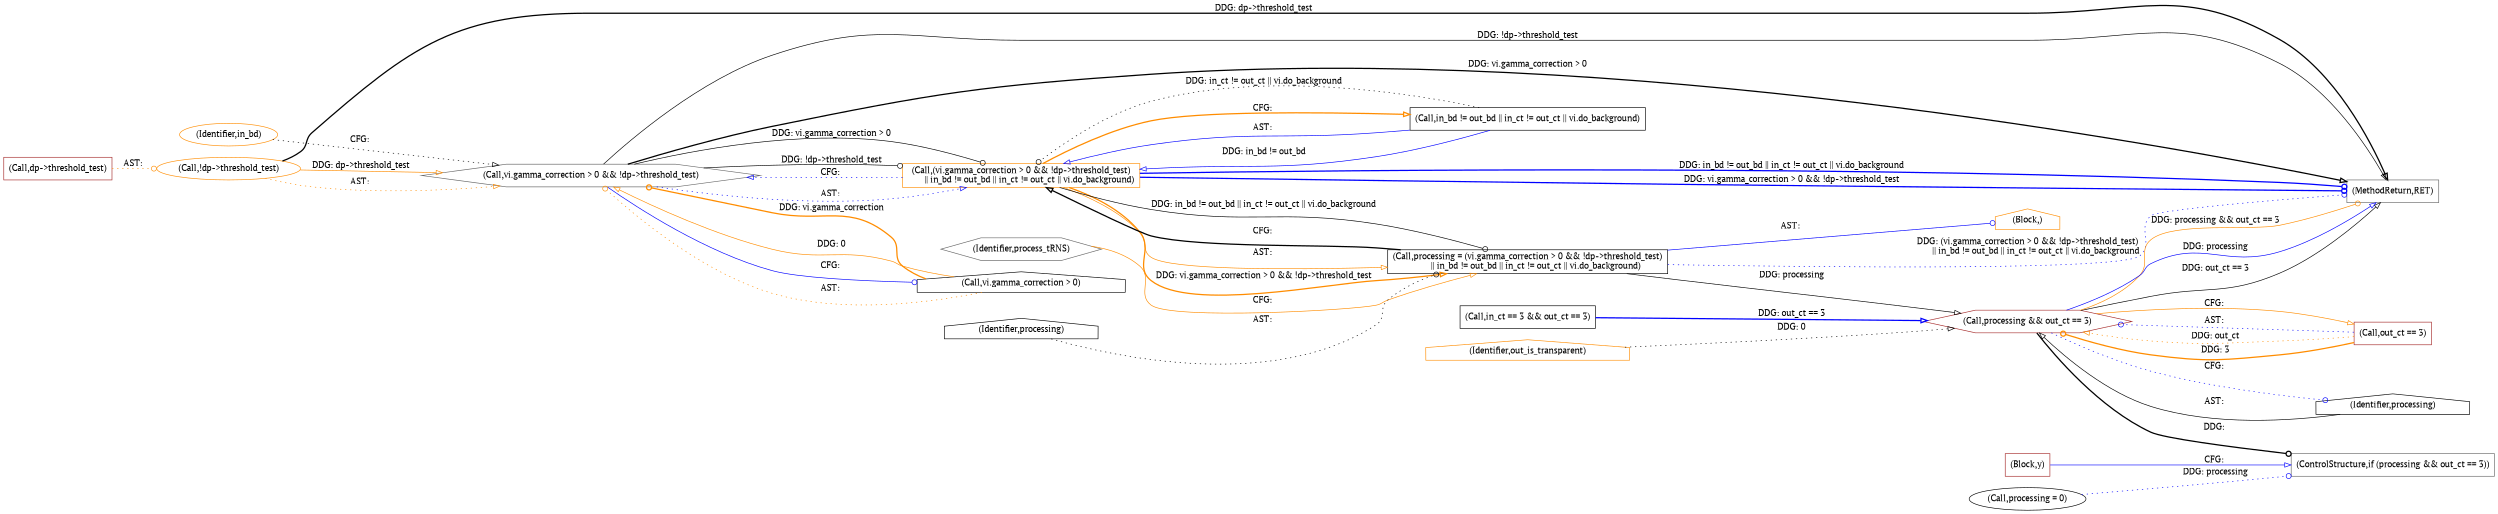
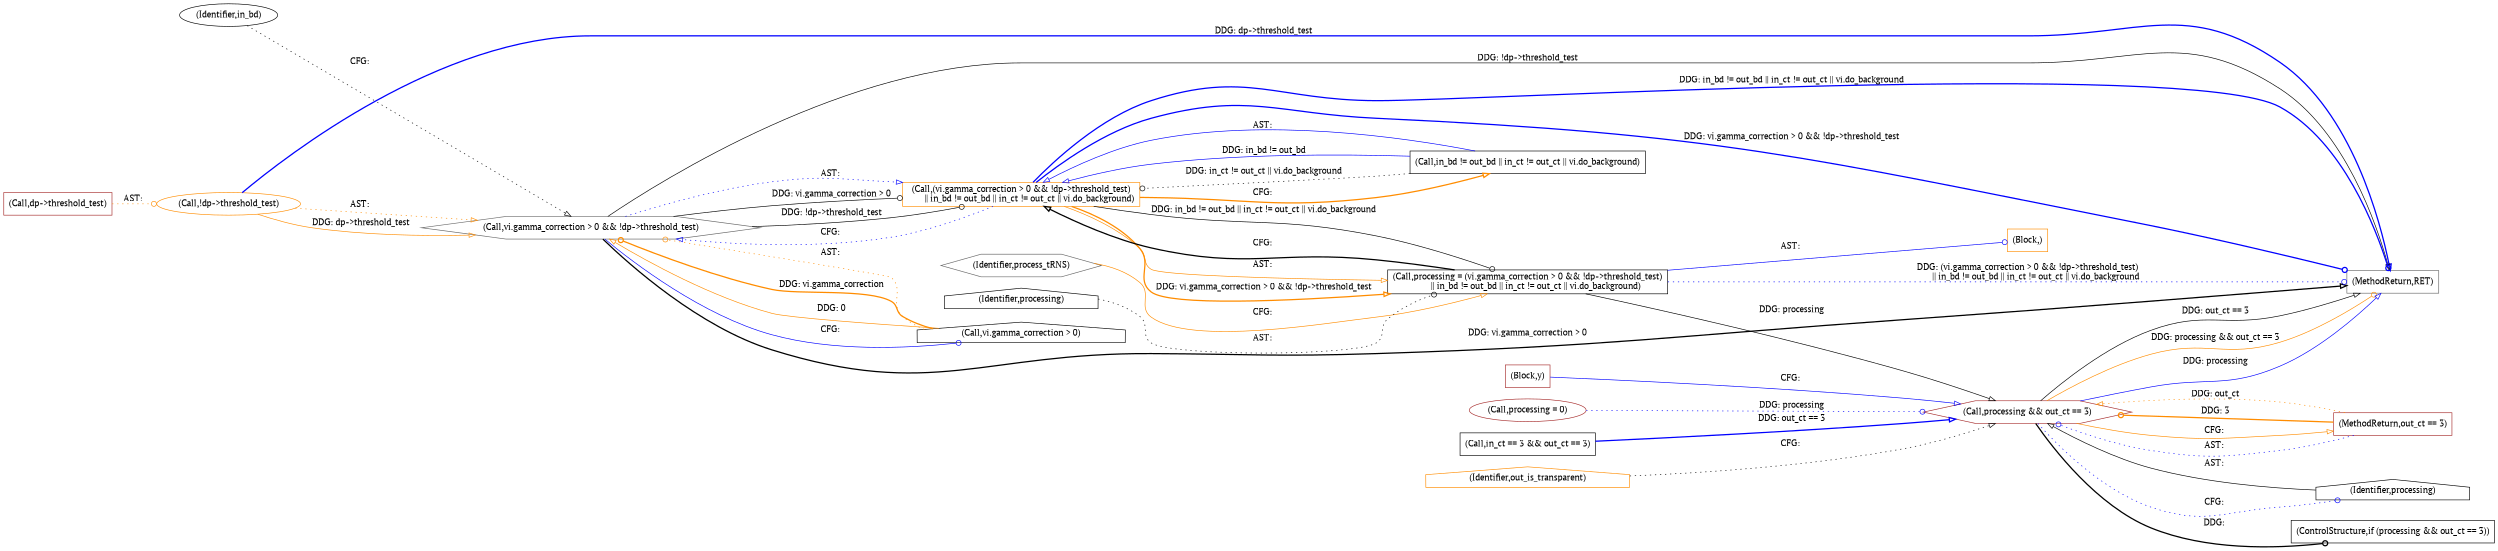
(1347, 13) -> (1362, 36)
(229, 135) -> (229, 15)
(2028, 220) -> (2028, 240)
(1792, 327) -> (1792, 444)
(2393, 333) -> (2393, 424)
(2167, 465) -> (1752, 387)
(2393, 465) -> (2393, 532)
(2184, 486) -> (1753, 411)
(2028, 499) -> (1528, 410)
